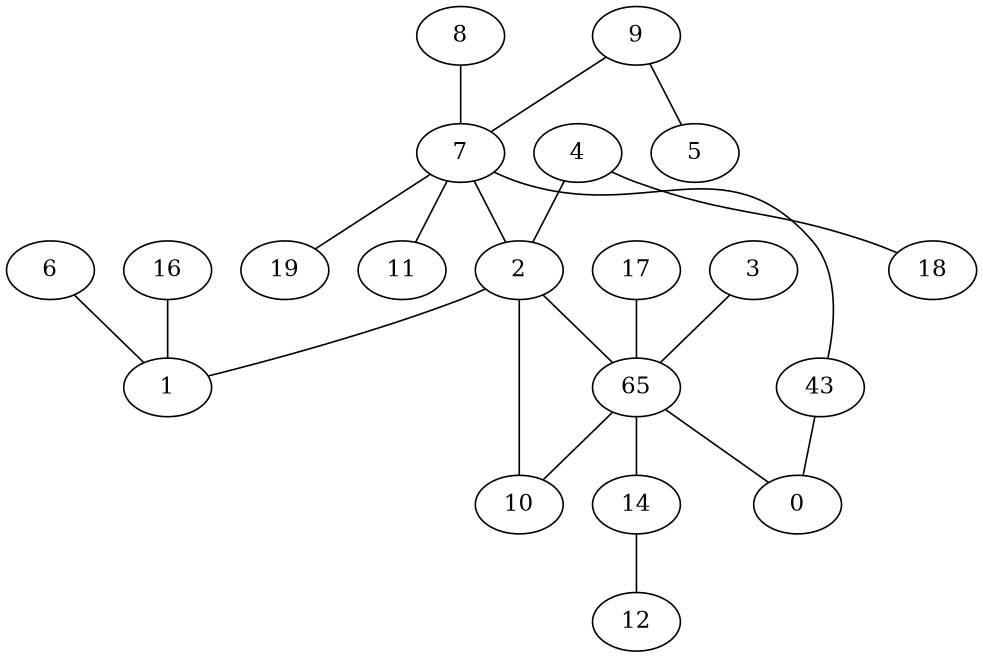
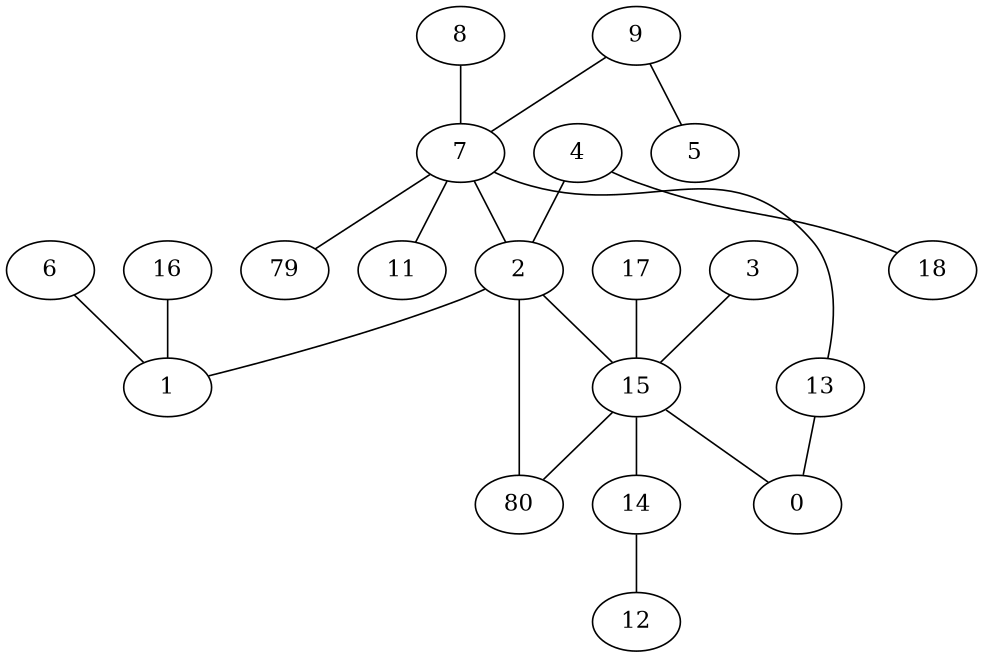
(285, 270) -> (285, 270)
(636, 387) -> (636, 387)
(820, 387) -> (820, 387)
(519, 505) -> (519, 505)
